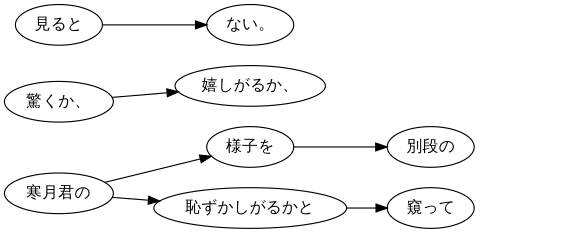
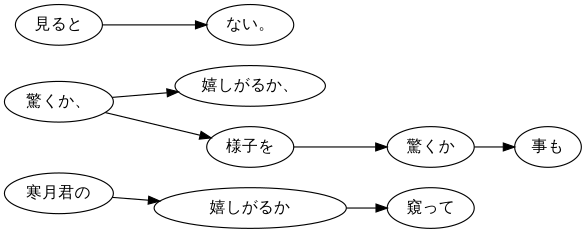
(431, 147) -> (431, 147)
none -> (548, 147)
(152, 171) -> (153, 124)
(250, 208) -> (250, 208)
